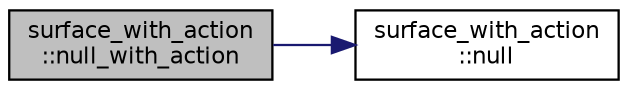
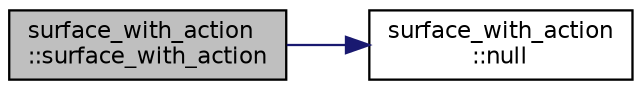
(141, 45) -> (148, 45)
